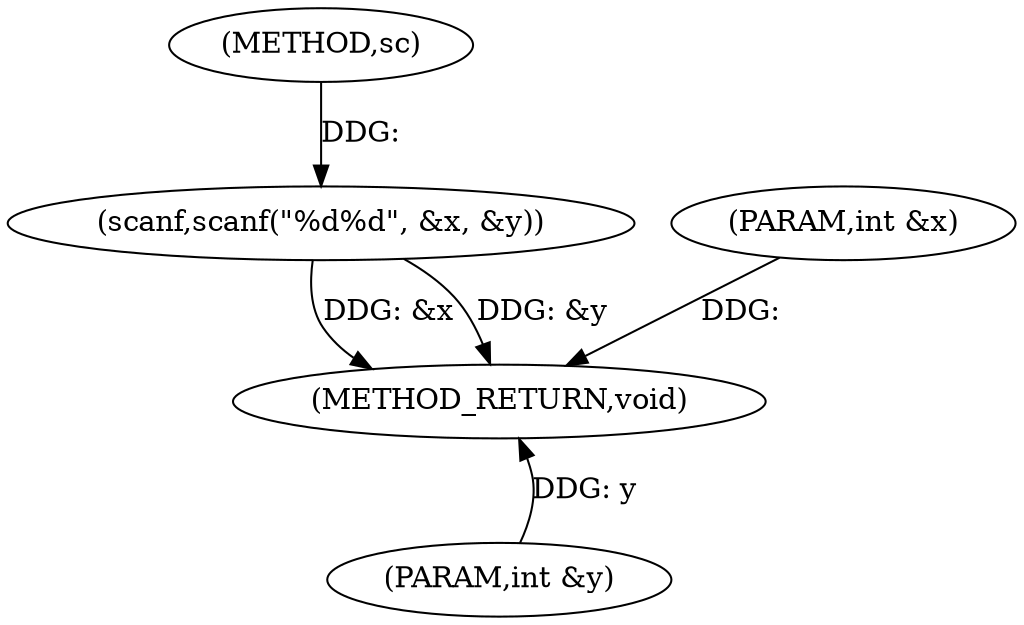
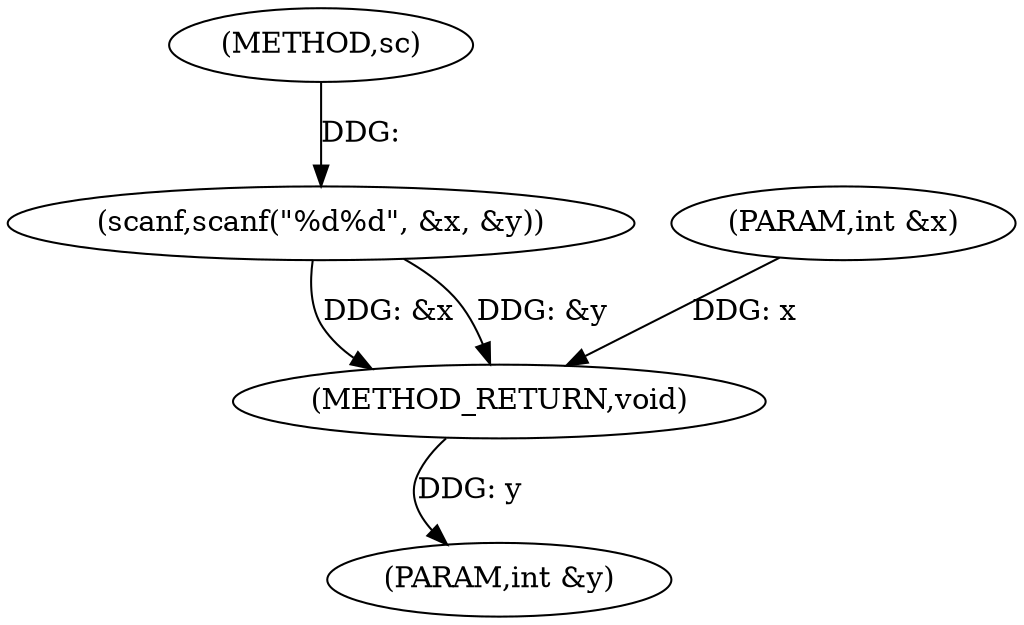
(745, 312) -> (745, 312)
(533, 501) -> (415, 482)
